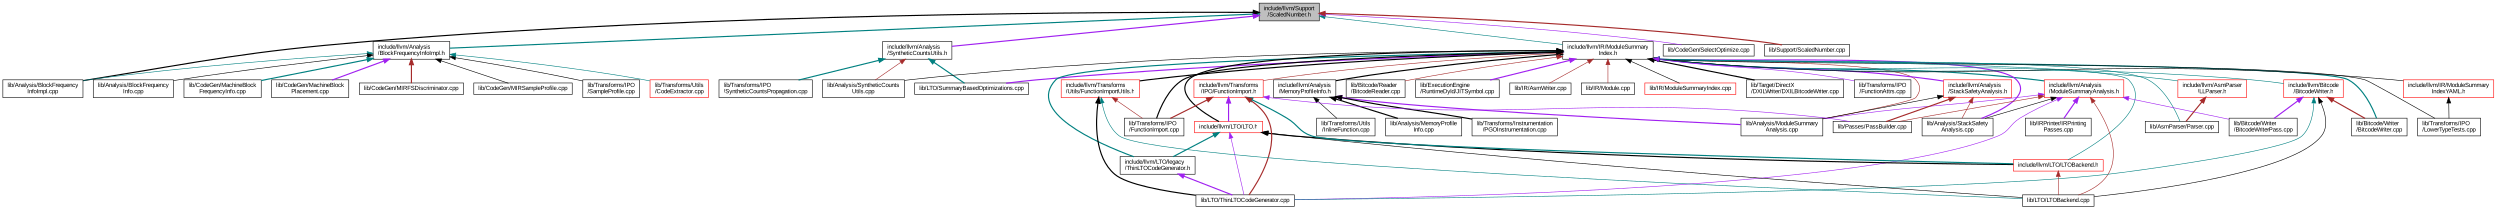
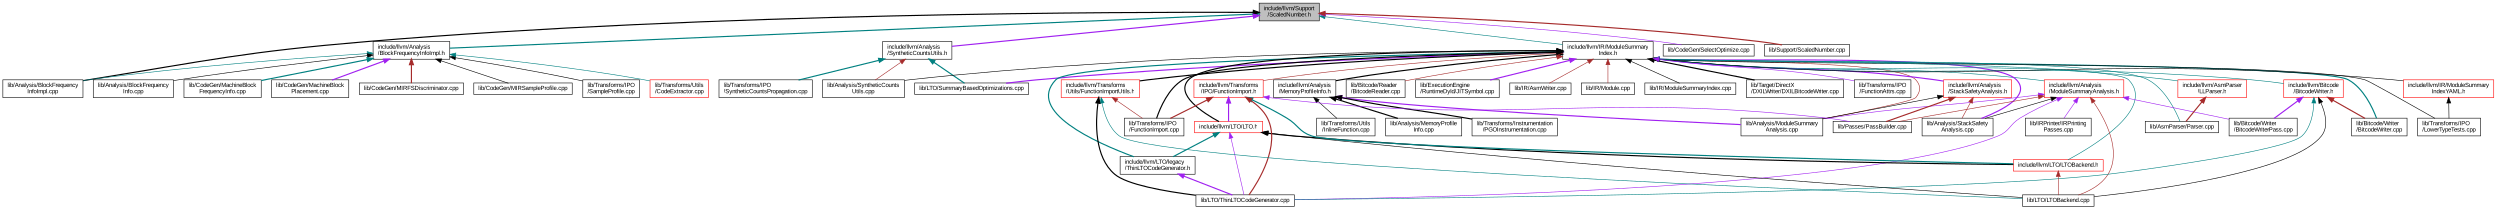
(1852, 69) -> (1852, 69)
(1690, 89) -> (1690, 89)
(2070, 110) -> (2070, 110)
